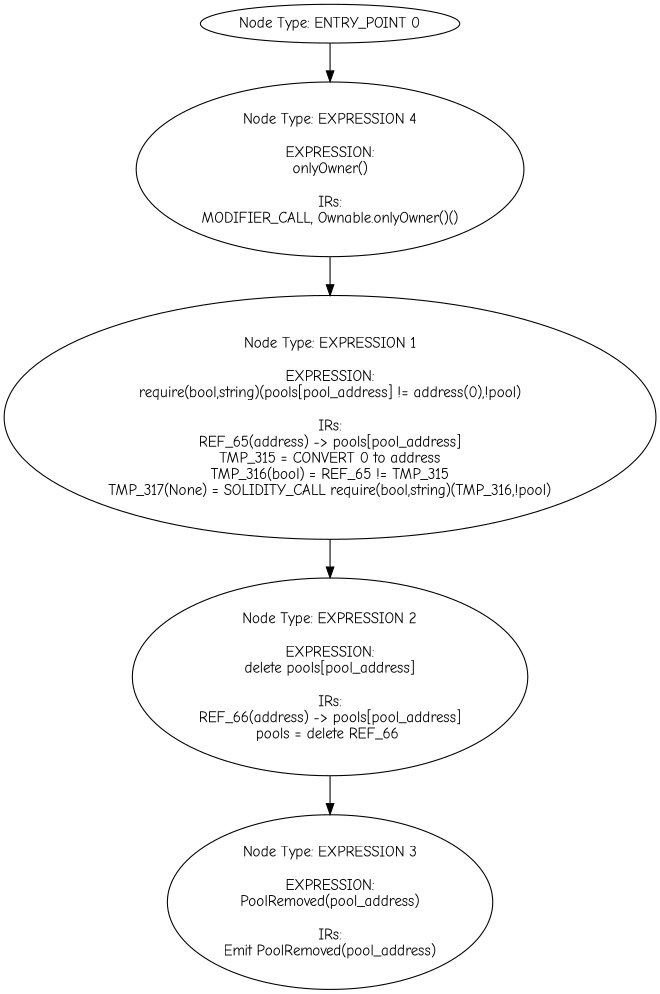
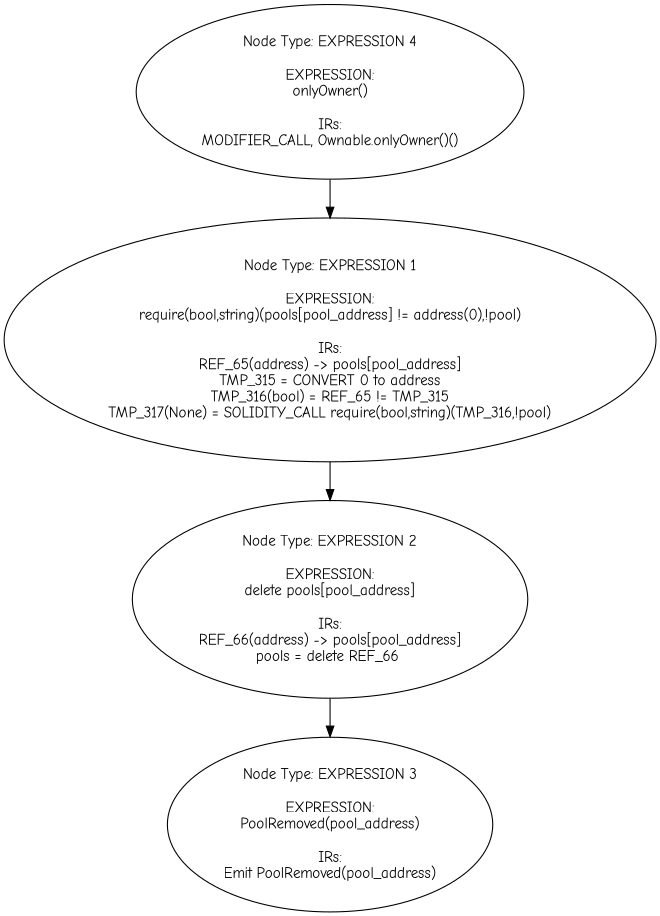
(330, 24) -> none
